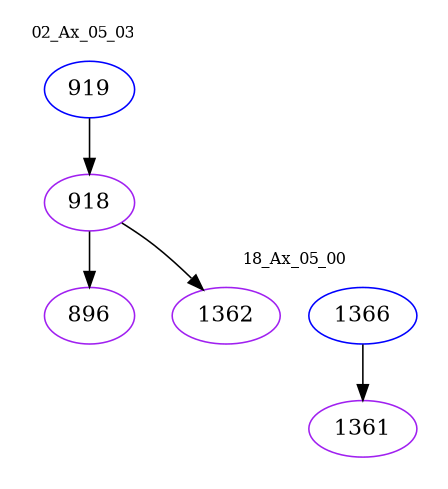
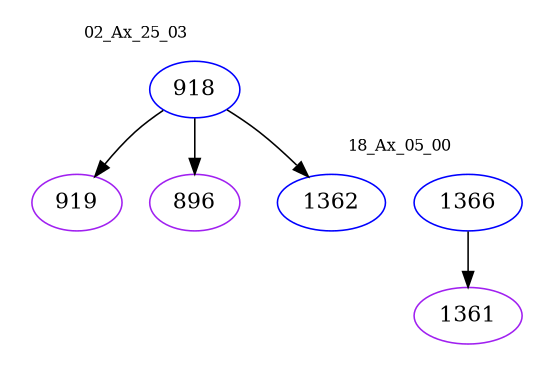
(83, 34) -> (136, 34)
(90, 90) -> (77, 203)
(90, 138) -> (132, 135)
(90, 203) -> (195, 90)
(226, 316) -> (331, 203)
